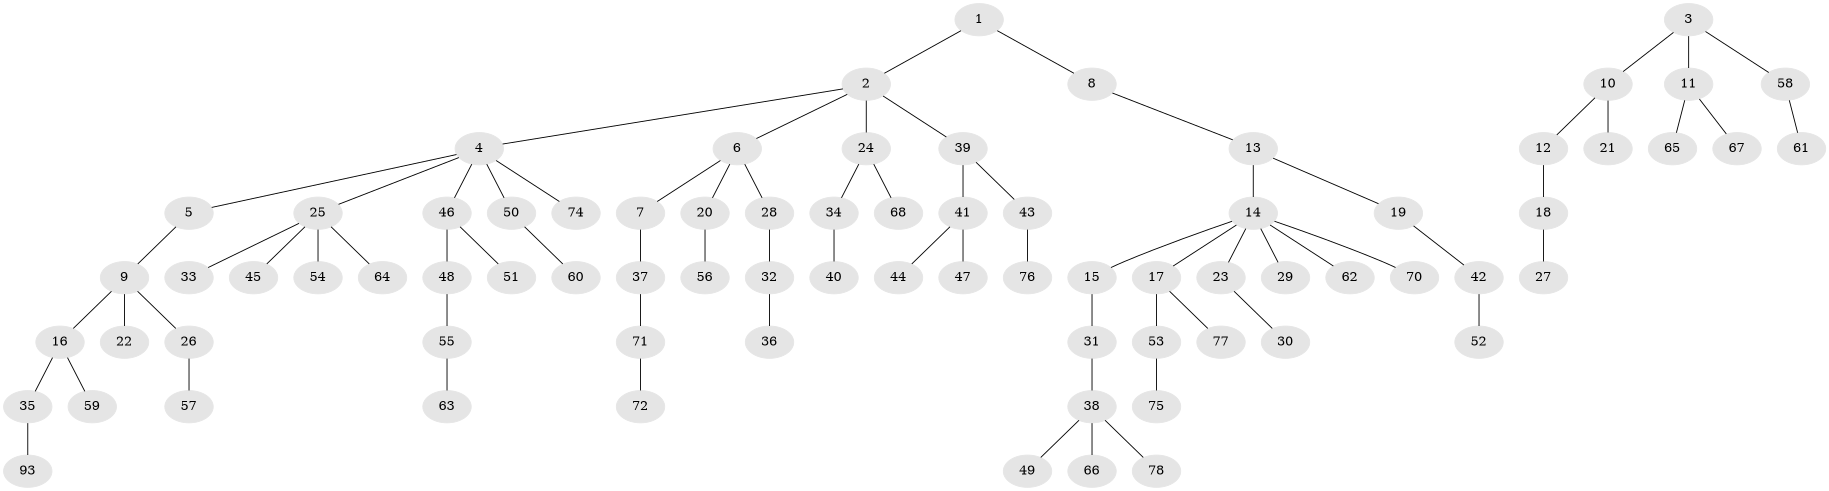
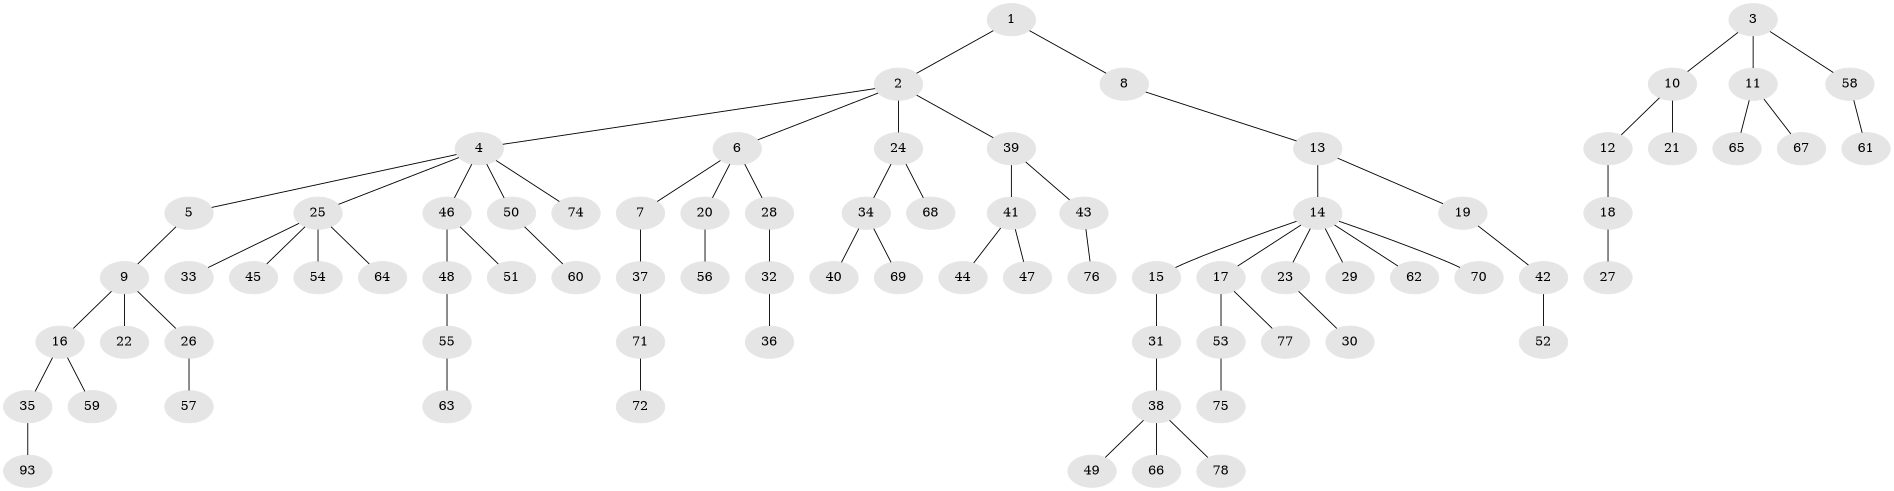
none -> (899, 278)
